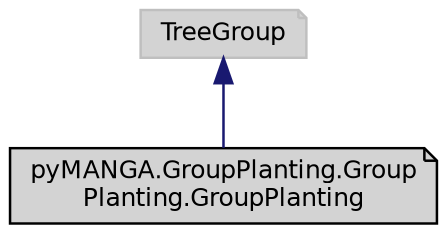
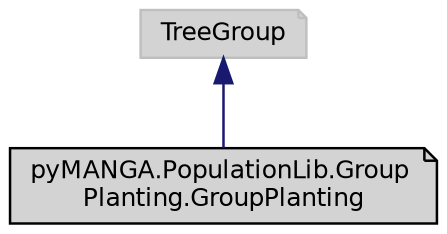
(223, 186) -> (223, 186)
